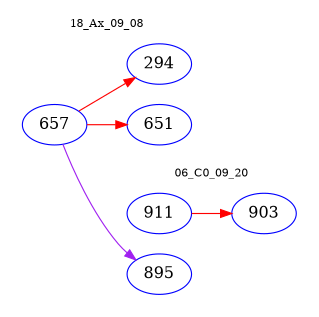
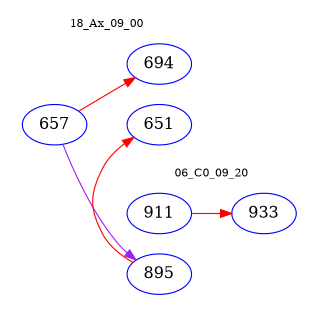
(107, 24) -> (107, 24)
(159, 64) -> (159, 64)
(101, 125) -> (94, 191)
(264, 213) -> (264, 213)
